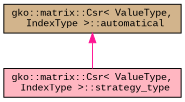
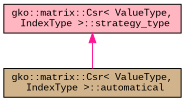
(92, 56) -> (92, 56)
